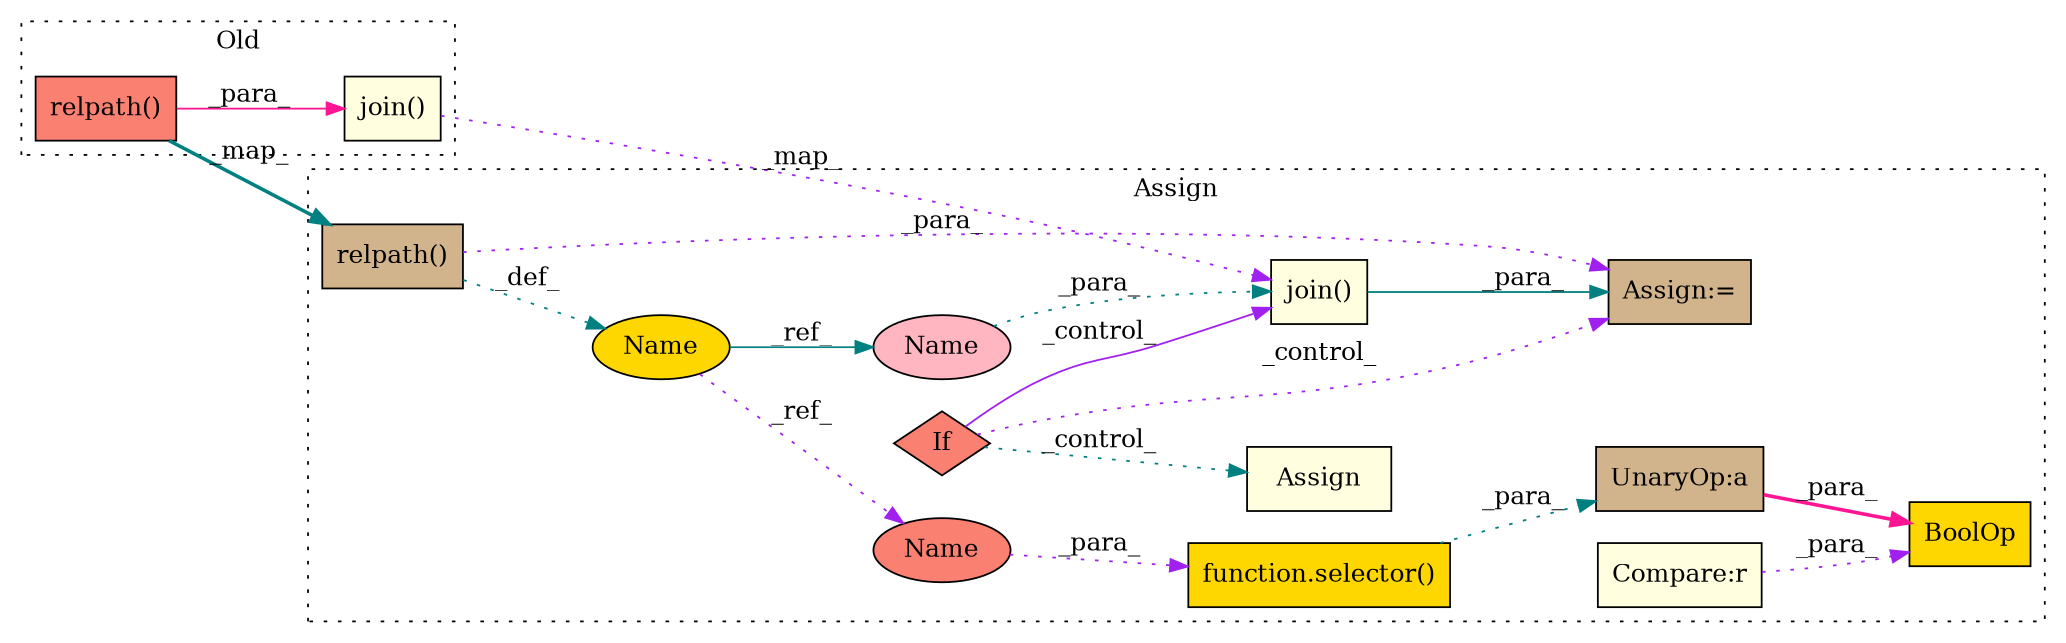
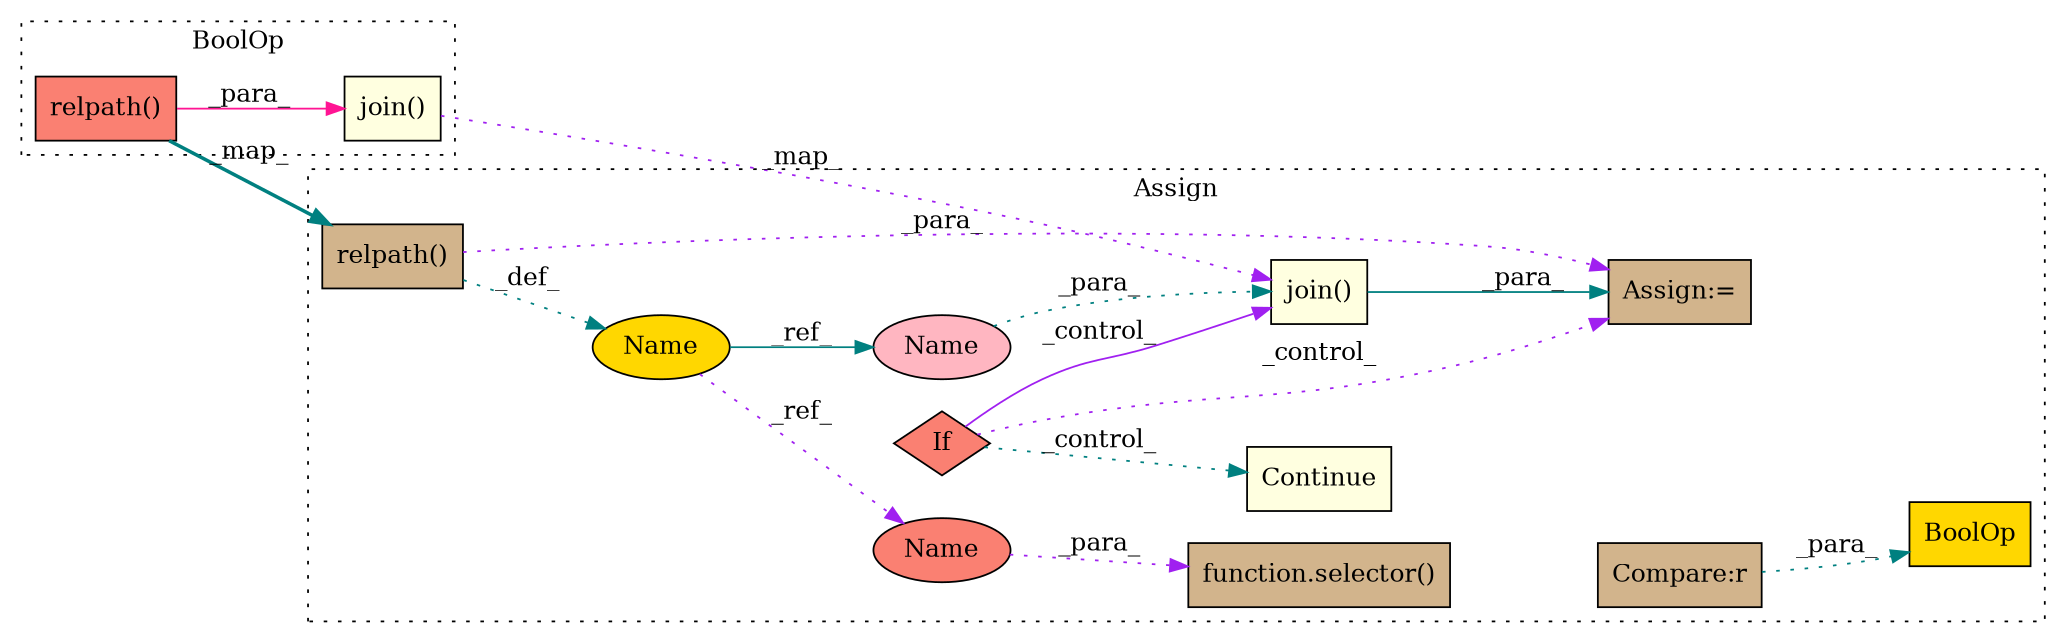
(238, 42) -> (238, 42)
(1319, 479) -> (1319, 479)
(1680, 479) -> none
(1827, 566) -> (1827, 566)
(1319, 575) -> (1319, 575)
(1680, 575) -> (1680, 575)
